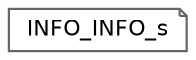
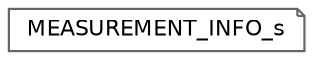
(98, 30) -> (157, 30)
